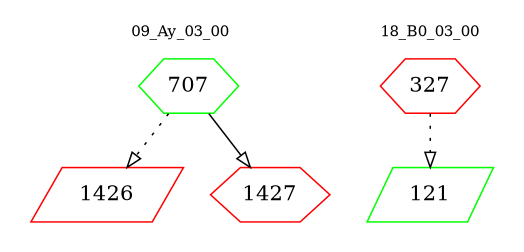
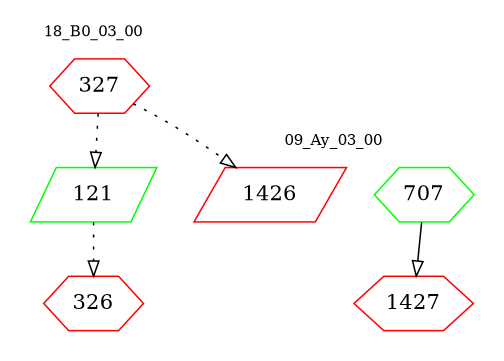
(153, 134) -> (190, 136)
none -> (94, 303)
